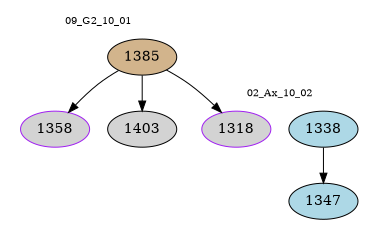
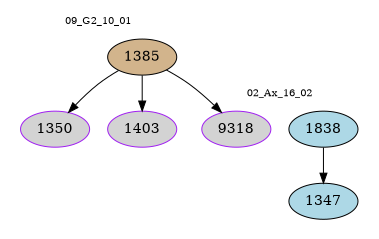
(280, 94) -> (280, 94)
(55, 129) -> (55, 129)
(142, 129) -> (142, 129)
(236, 129) -> (236, 129)
(323, 129) -> (323, 129)
